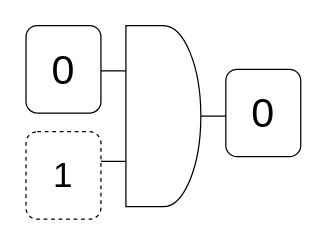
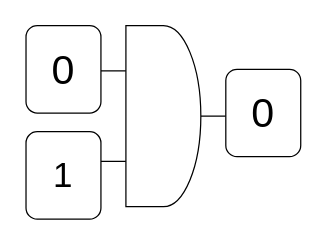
(63, 176) -> (63, 176)
